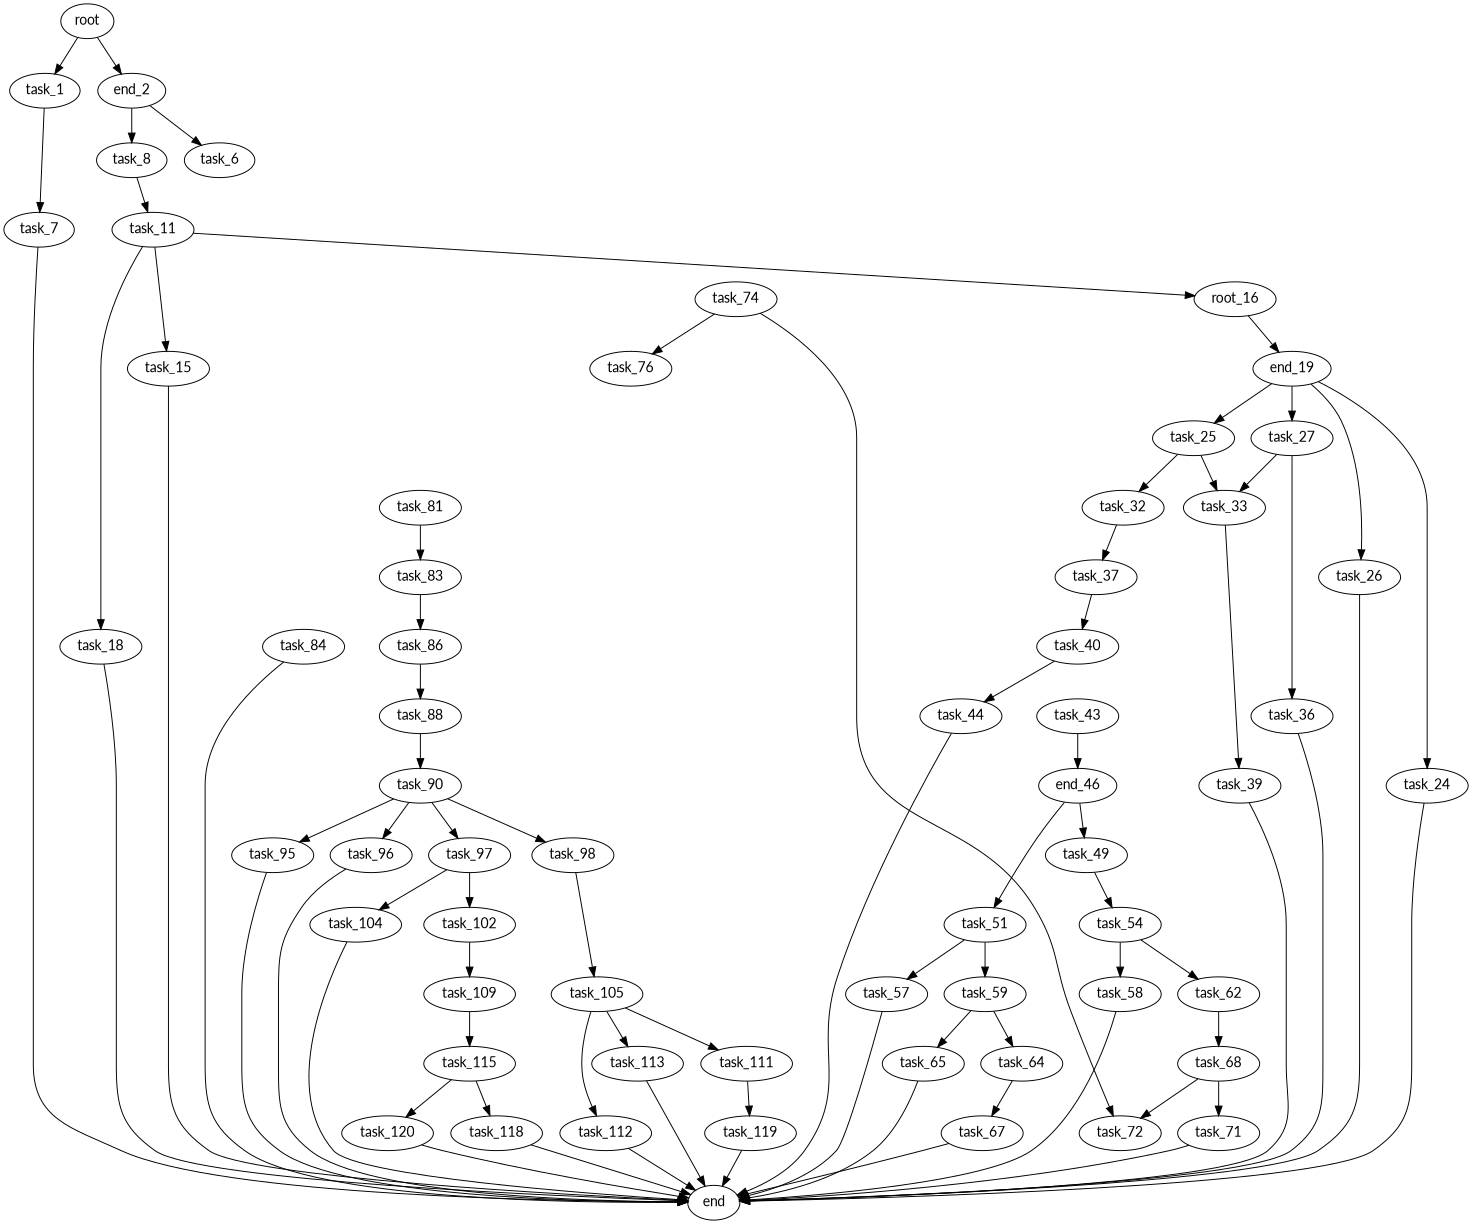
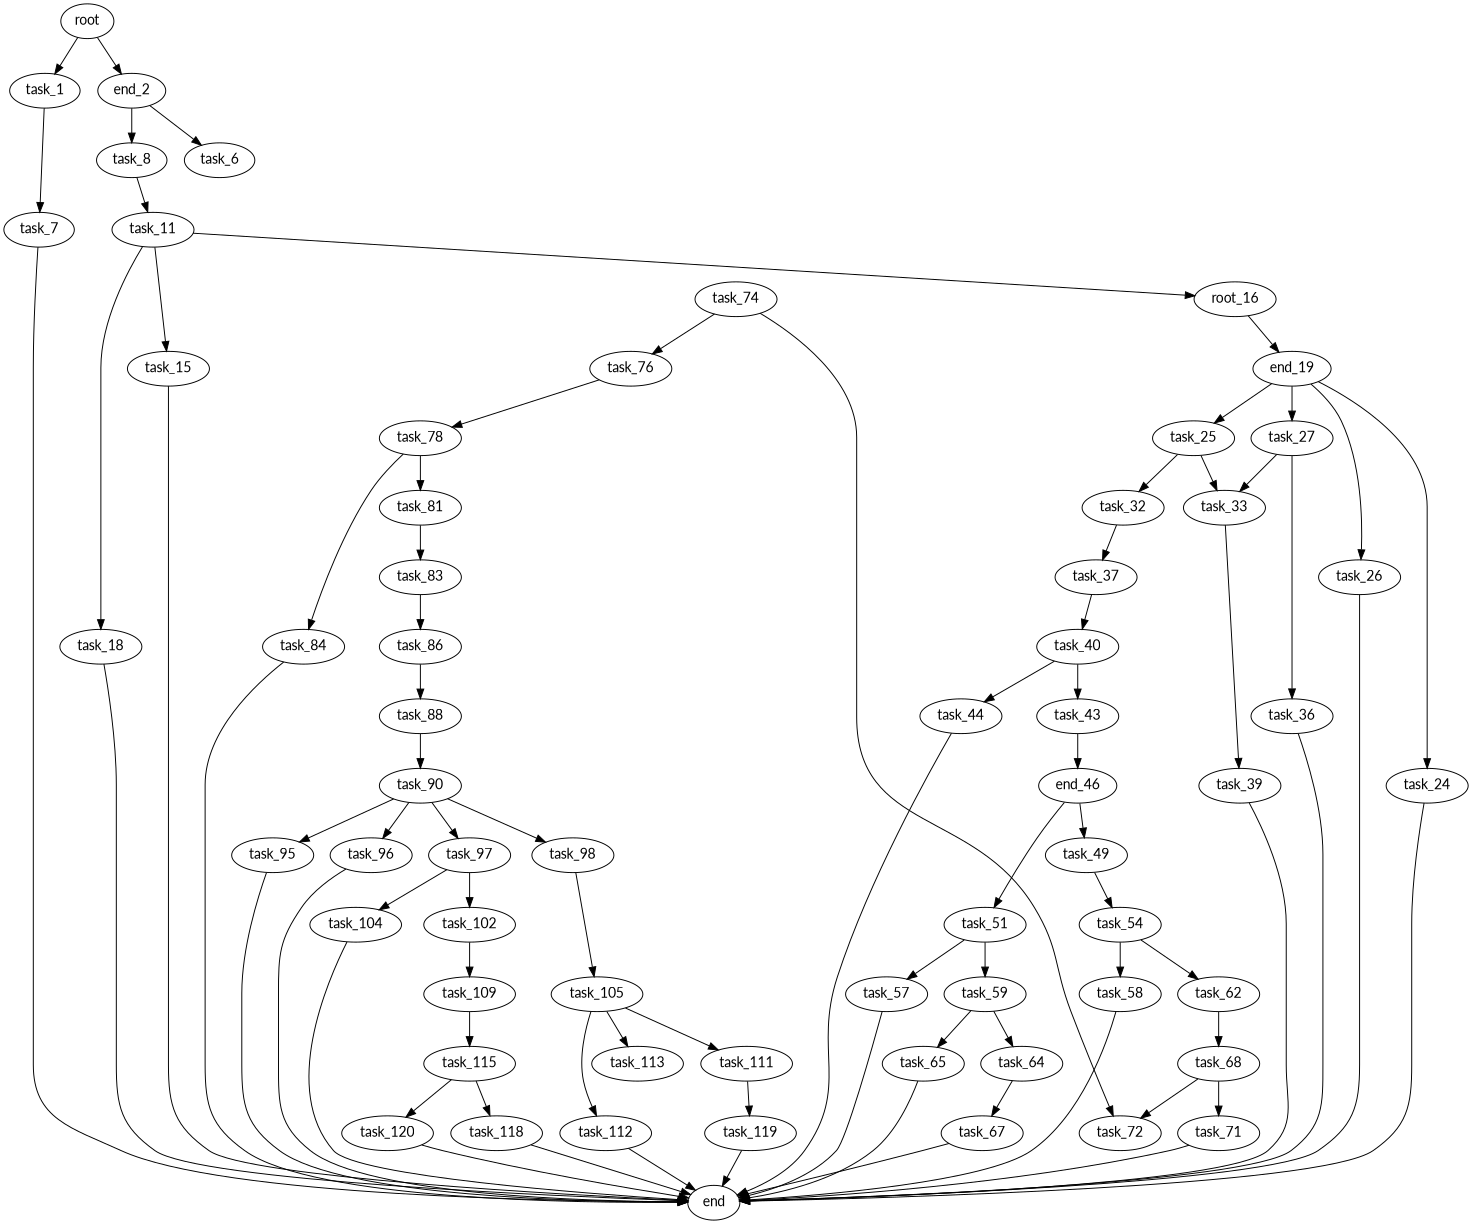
none -> (420, 438)
none -> (1078, 677)
(673, 1129) -> none
